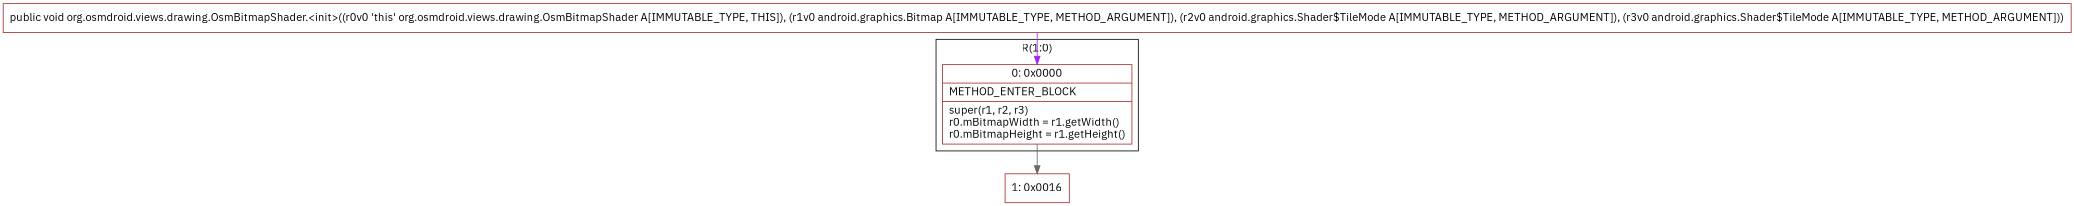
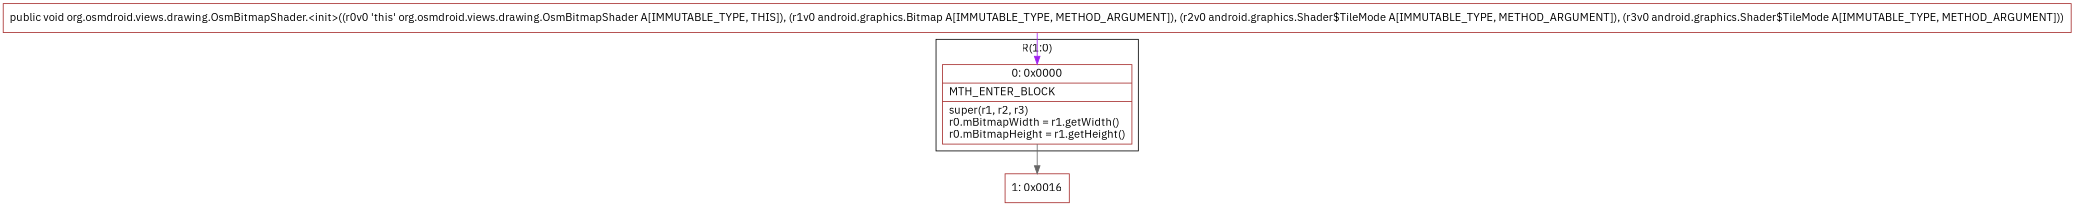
(1013, 92) -> (1002, 92)
